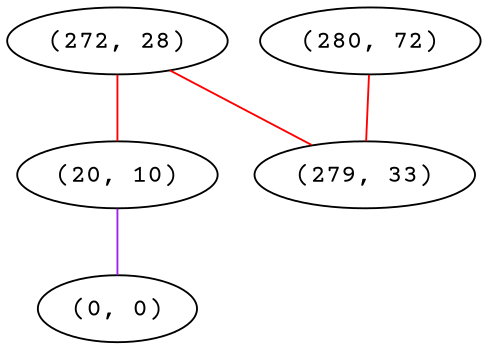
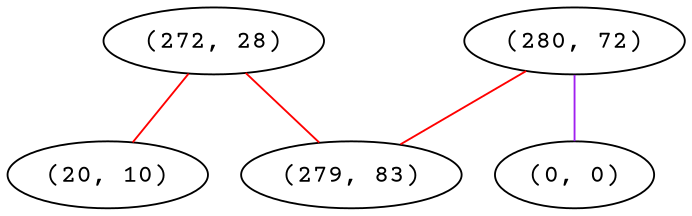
(365, 175) -> (351, 175)
(117, 242) -> (575, 108)
